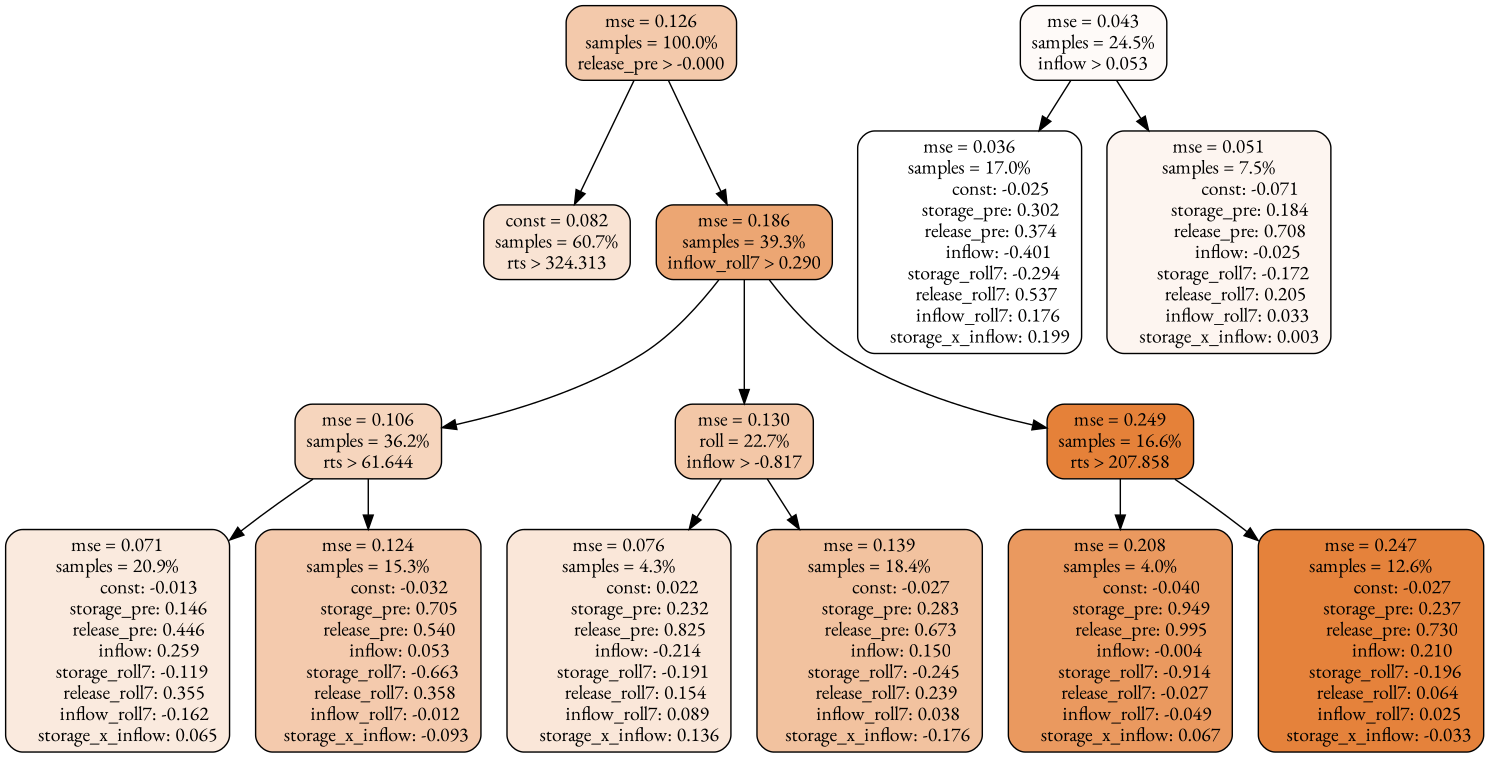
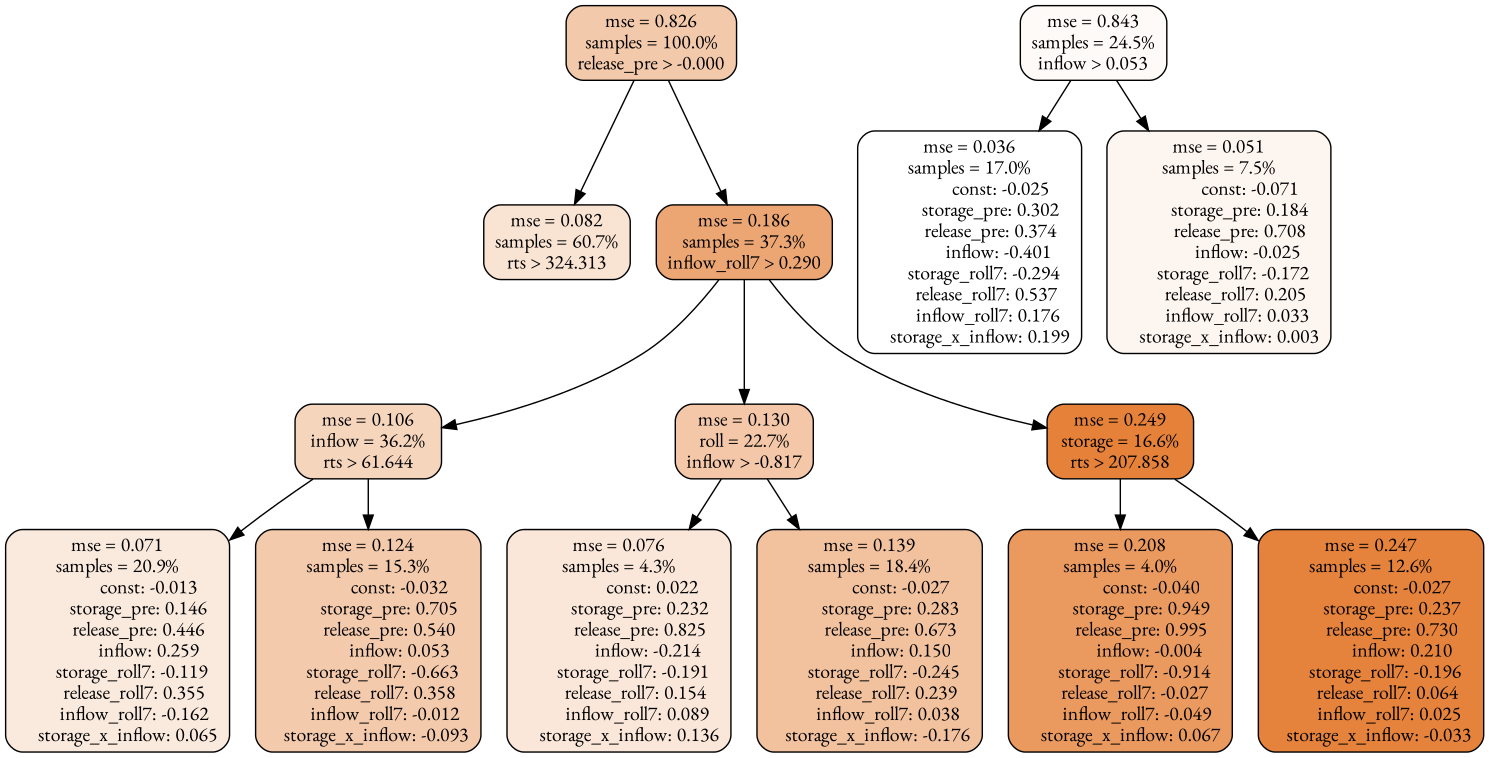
(651, 43) -> (651, 43)
(1094, 43) -> (1094, 43)
(557, 242) -> (557, 242)
(744, 242) -> (744, 242)
(368, 442) -> (368, 442)
(1120, 442) -> (1120, 442)
